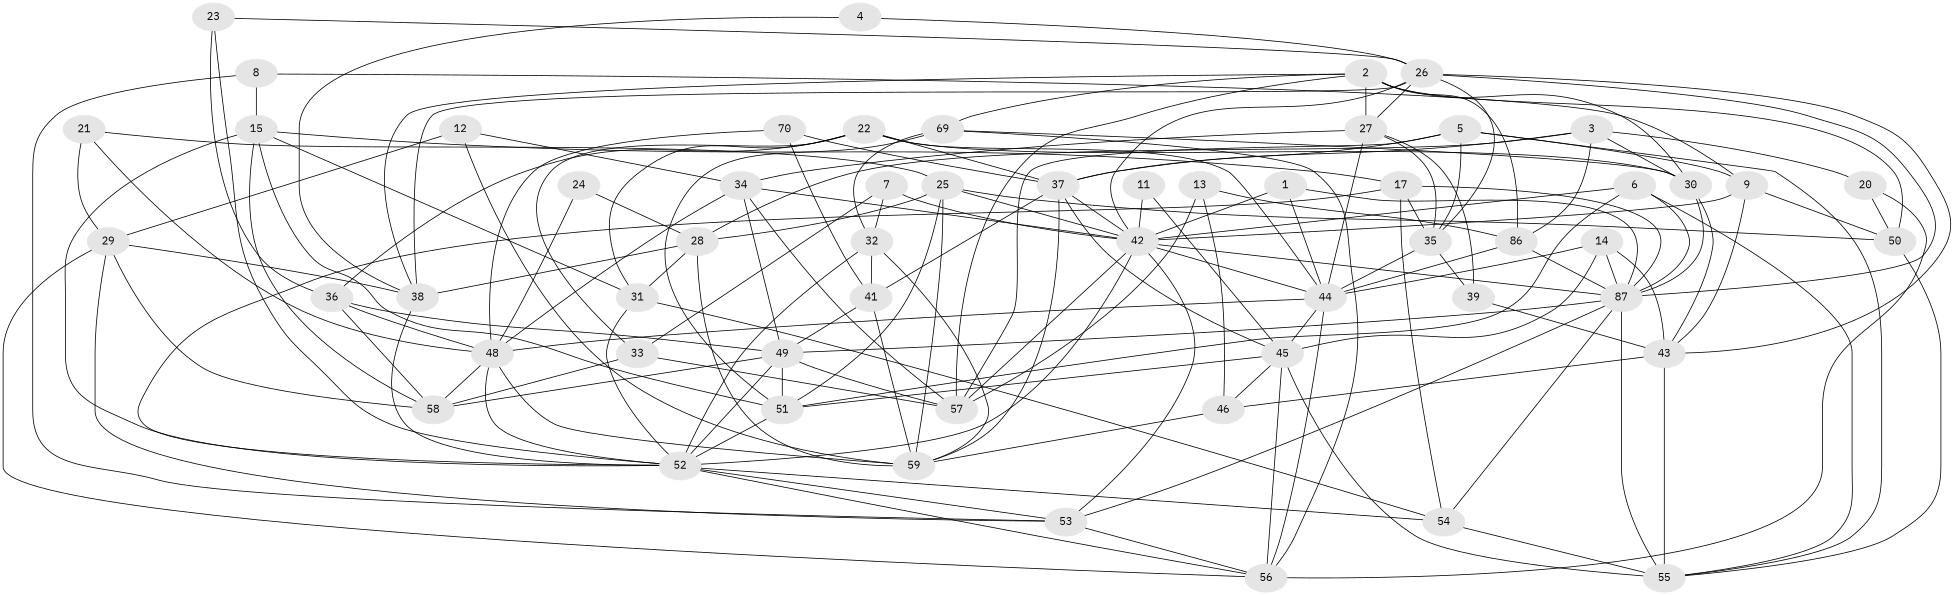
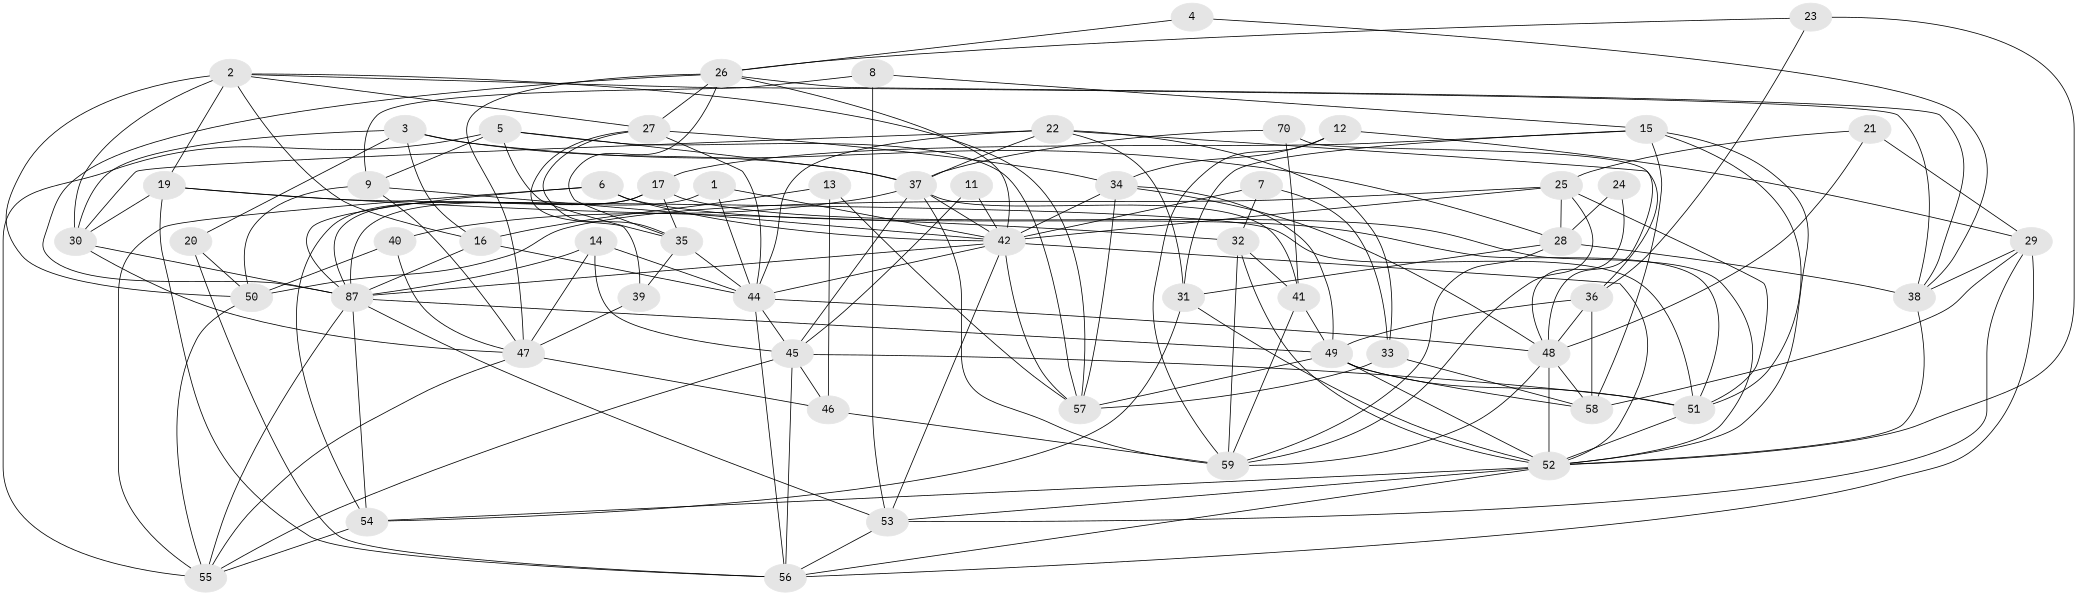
(943, 129) -> (164, 185)
none -> (395, 242)
(1516, 242) -> (481, 242)
(1664, 354) -> (524, 354)
